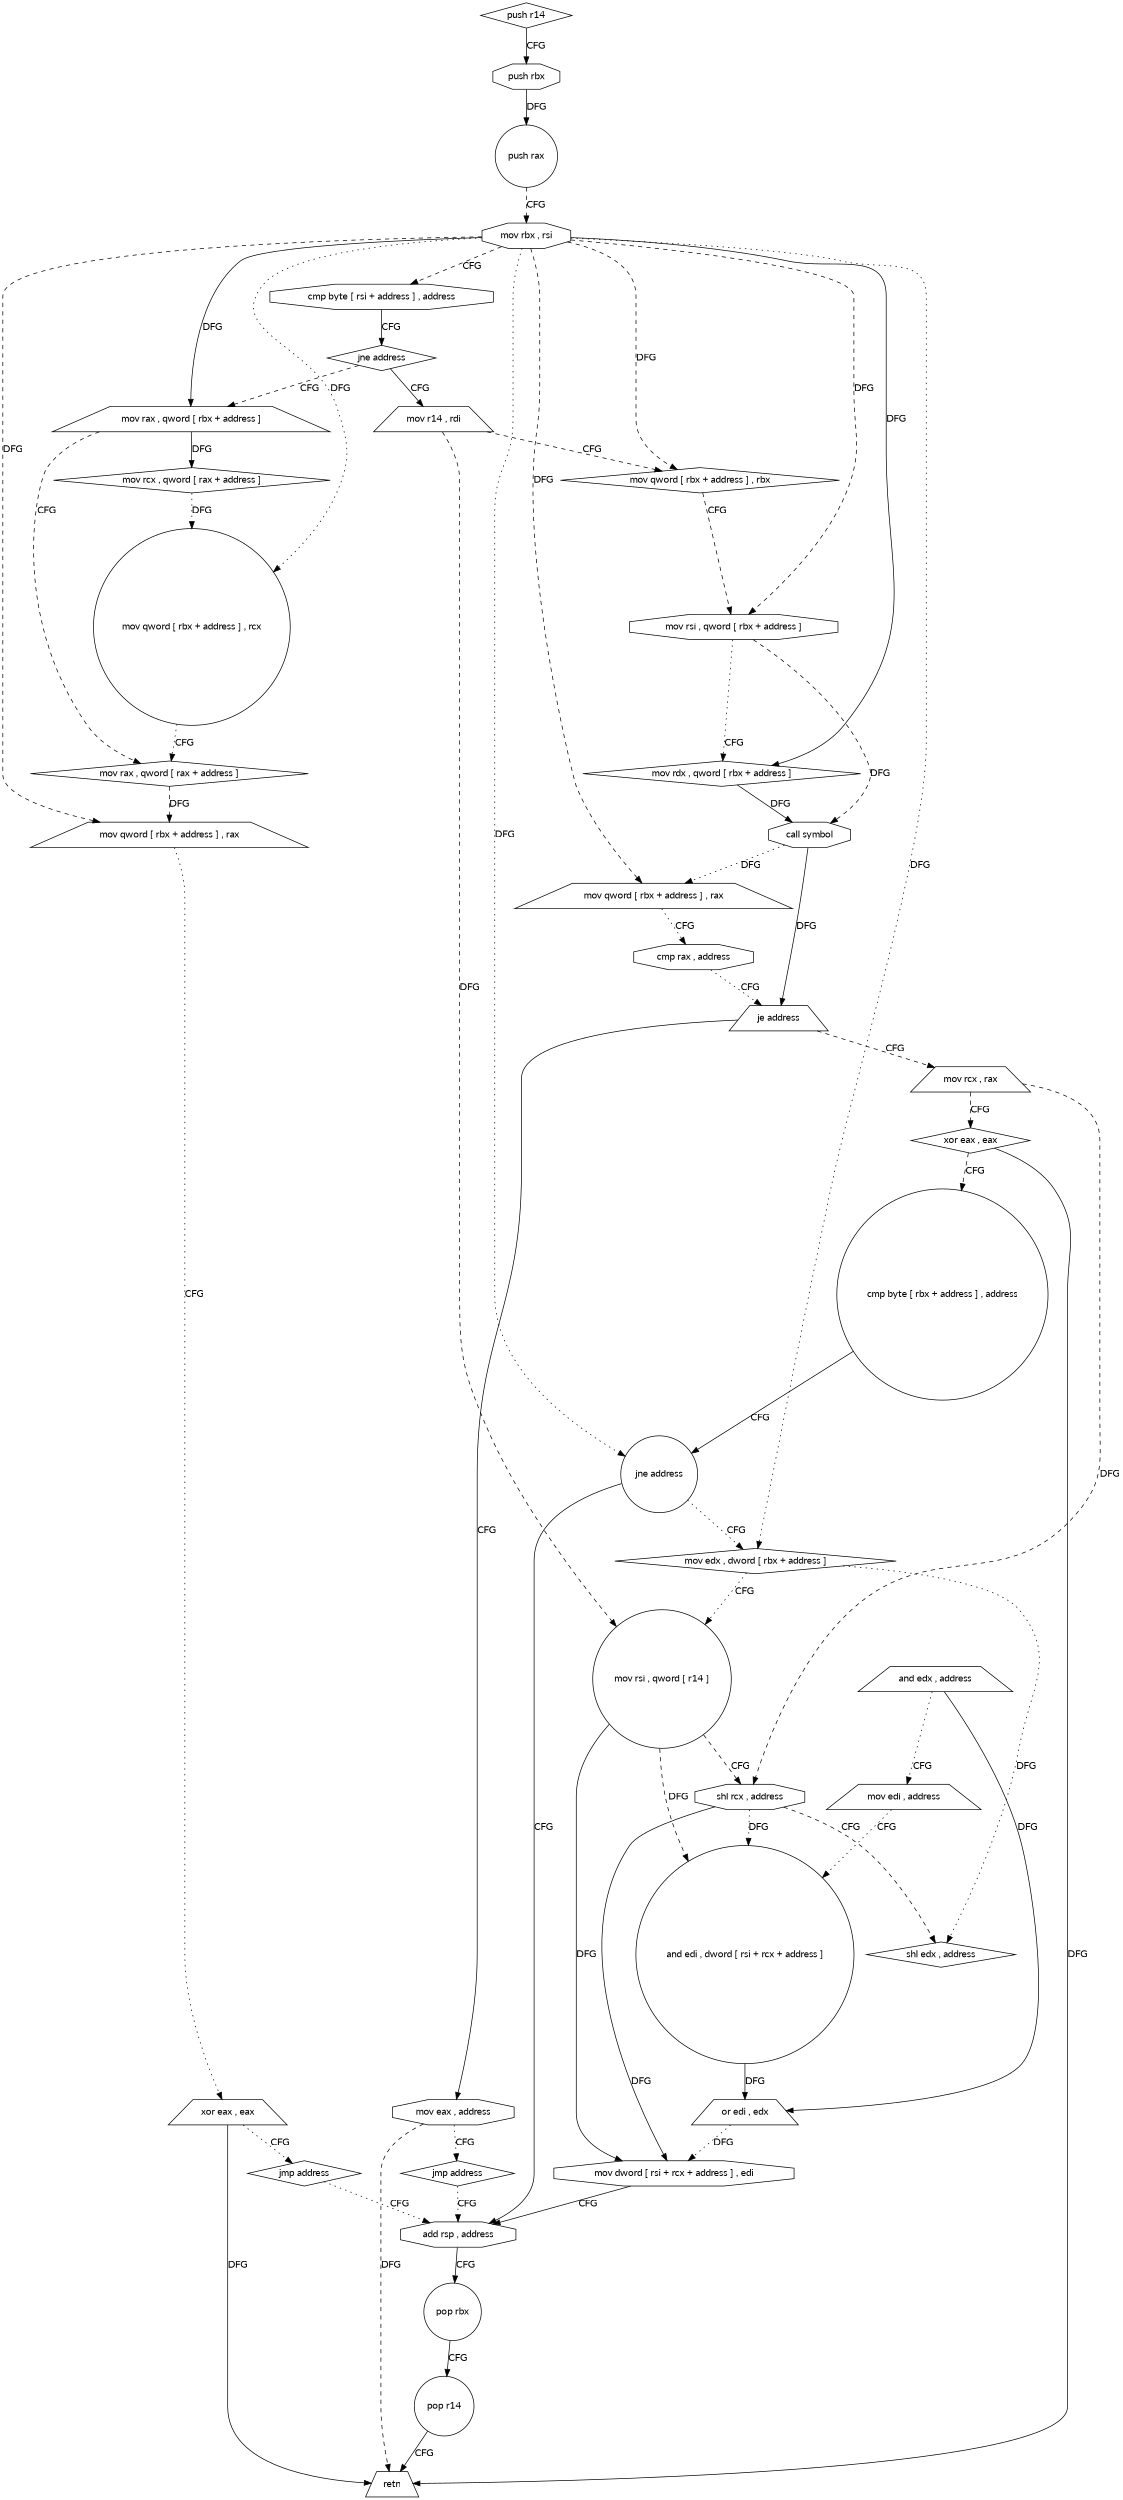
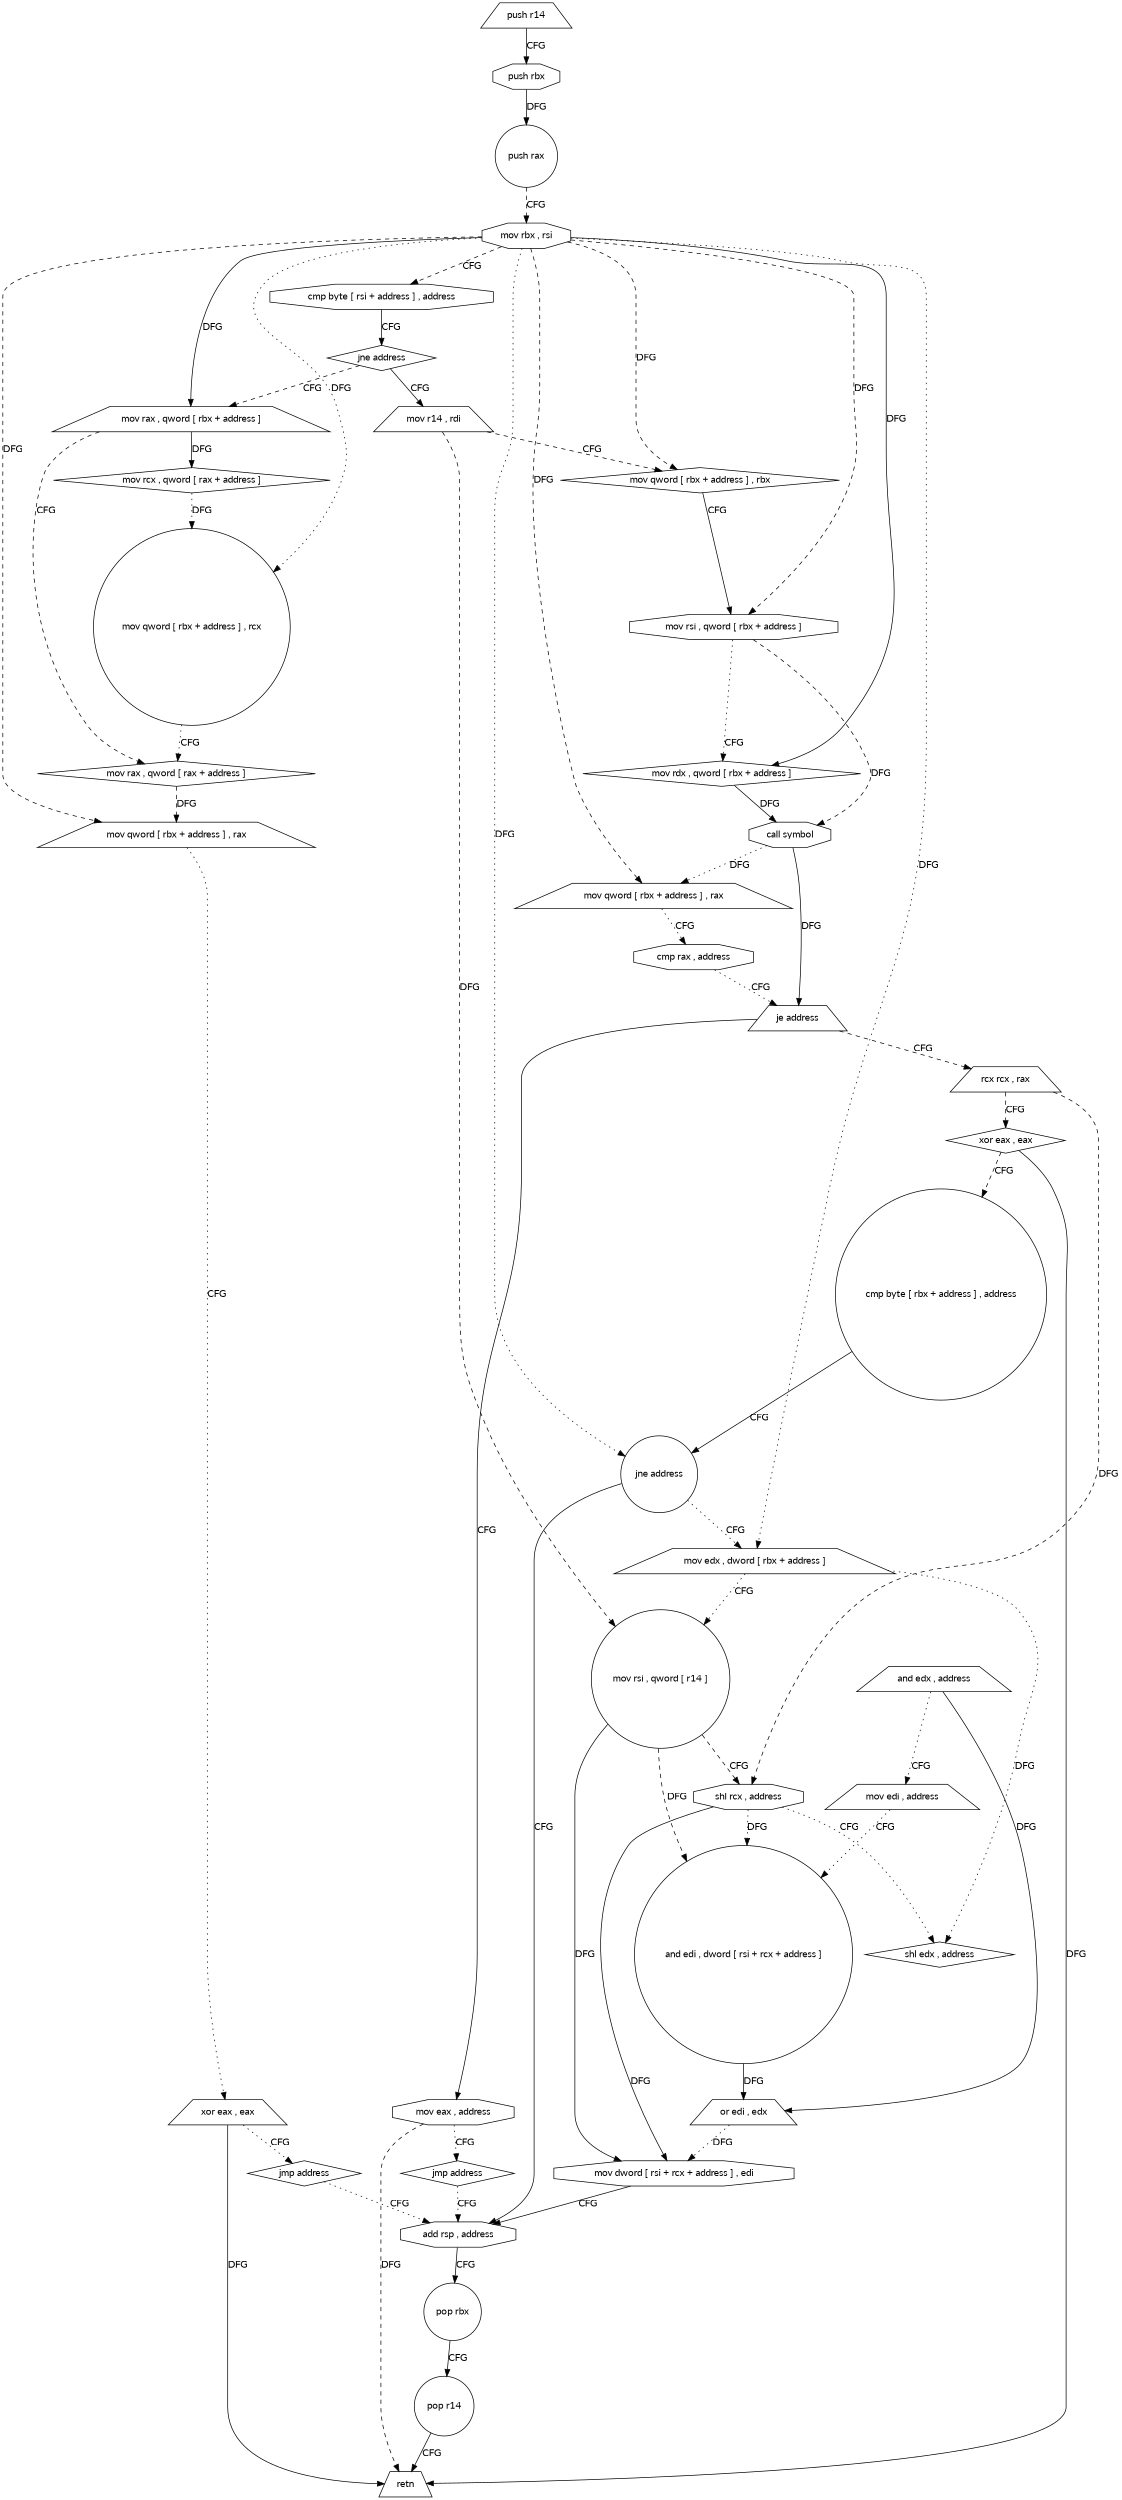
(526, 15) -> (526, 15)
(716, 550) -> (716, 550)
(971, 1079) -> (1006, 1079)
(755, 1561) -> (755, 1561)
(872, 1855) -> (870, 1855)
